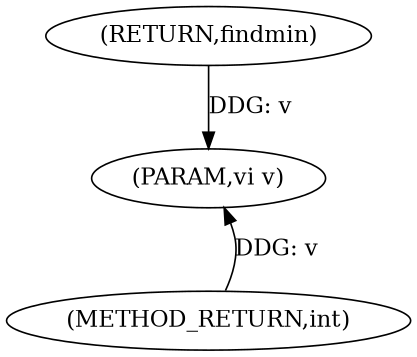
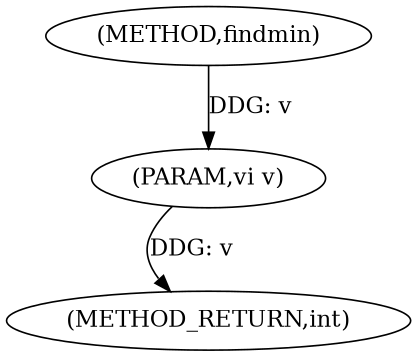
(209, 36) -> (209, 36)
(236, 257) -> (149, 240)
